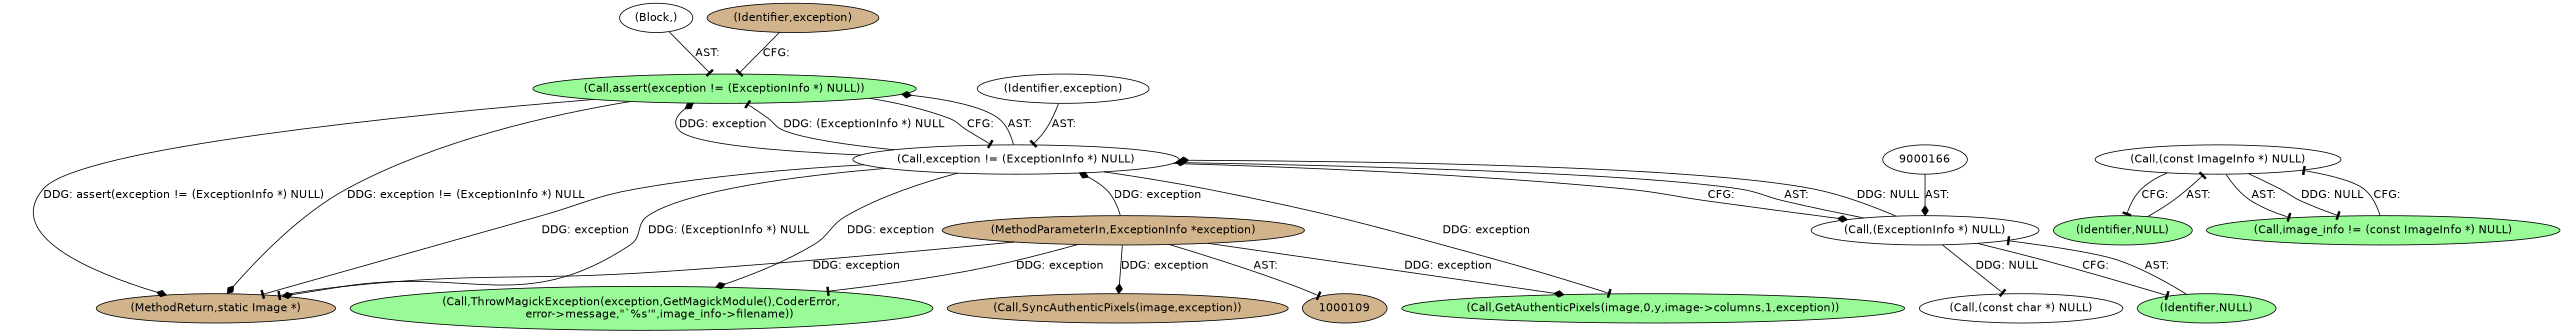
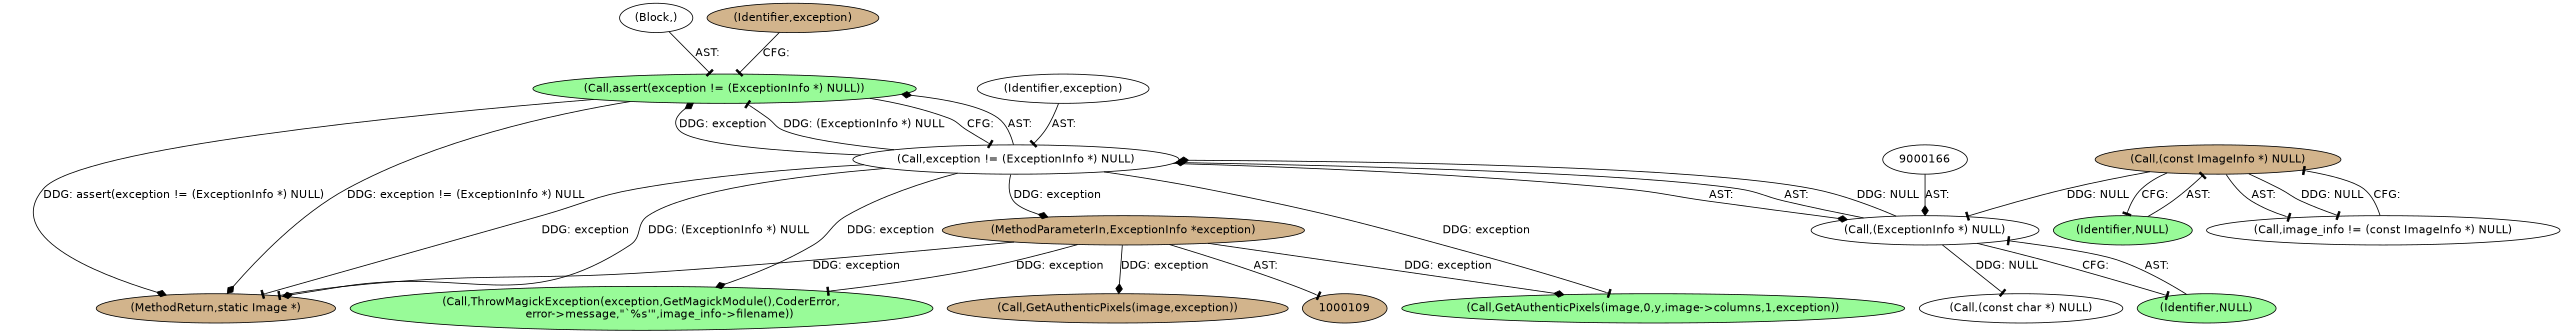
(2218, 160) -> (2218, 160)
none -> (2059, 191)
(1109, 192) -> (1014, 201)
(1723, 195) -> (1723, 195)
(2383, 230) -> (2383, 230)
(1118, 308) -> (1118, 308)
